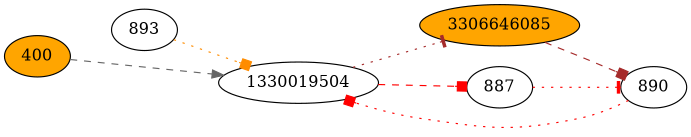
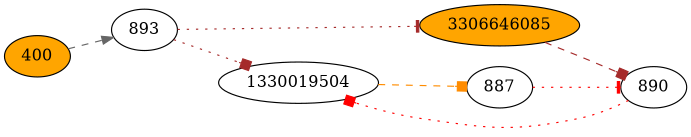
(206, 51) -> (206, 51)
(396, 55) -> (296, 28)
(141, 67) -> (85, 45)
(417, 85) -> (417, 85)
